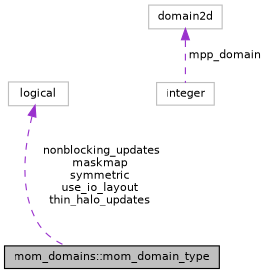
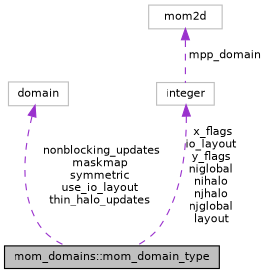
(185, 17) -> (185, 17)
(38, 94) -> (38, 94)
none -> (177, 189)
